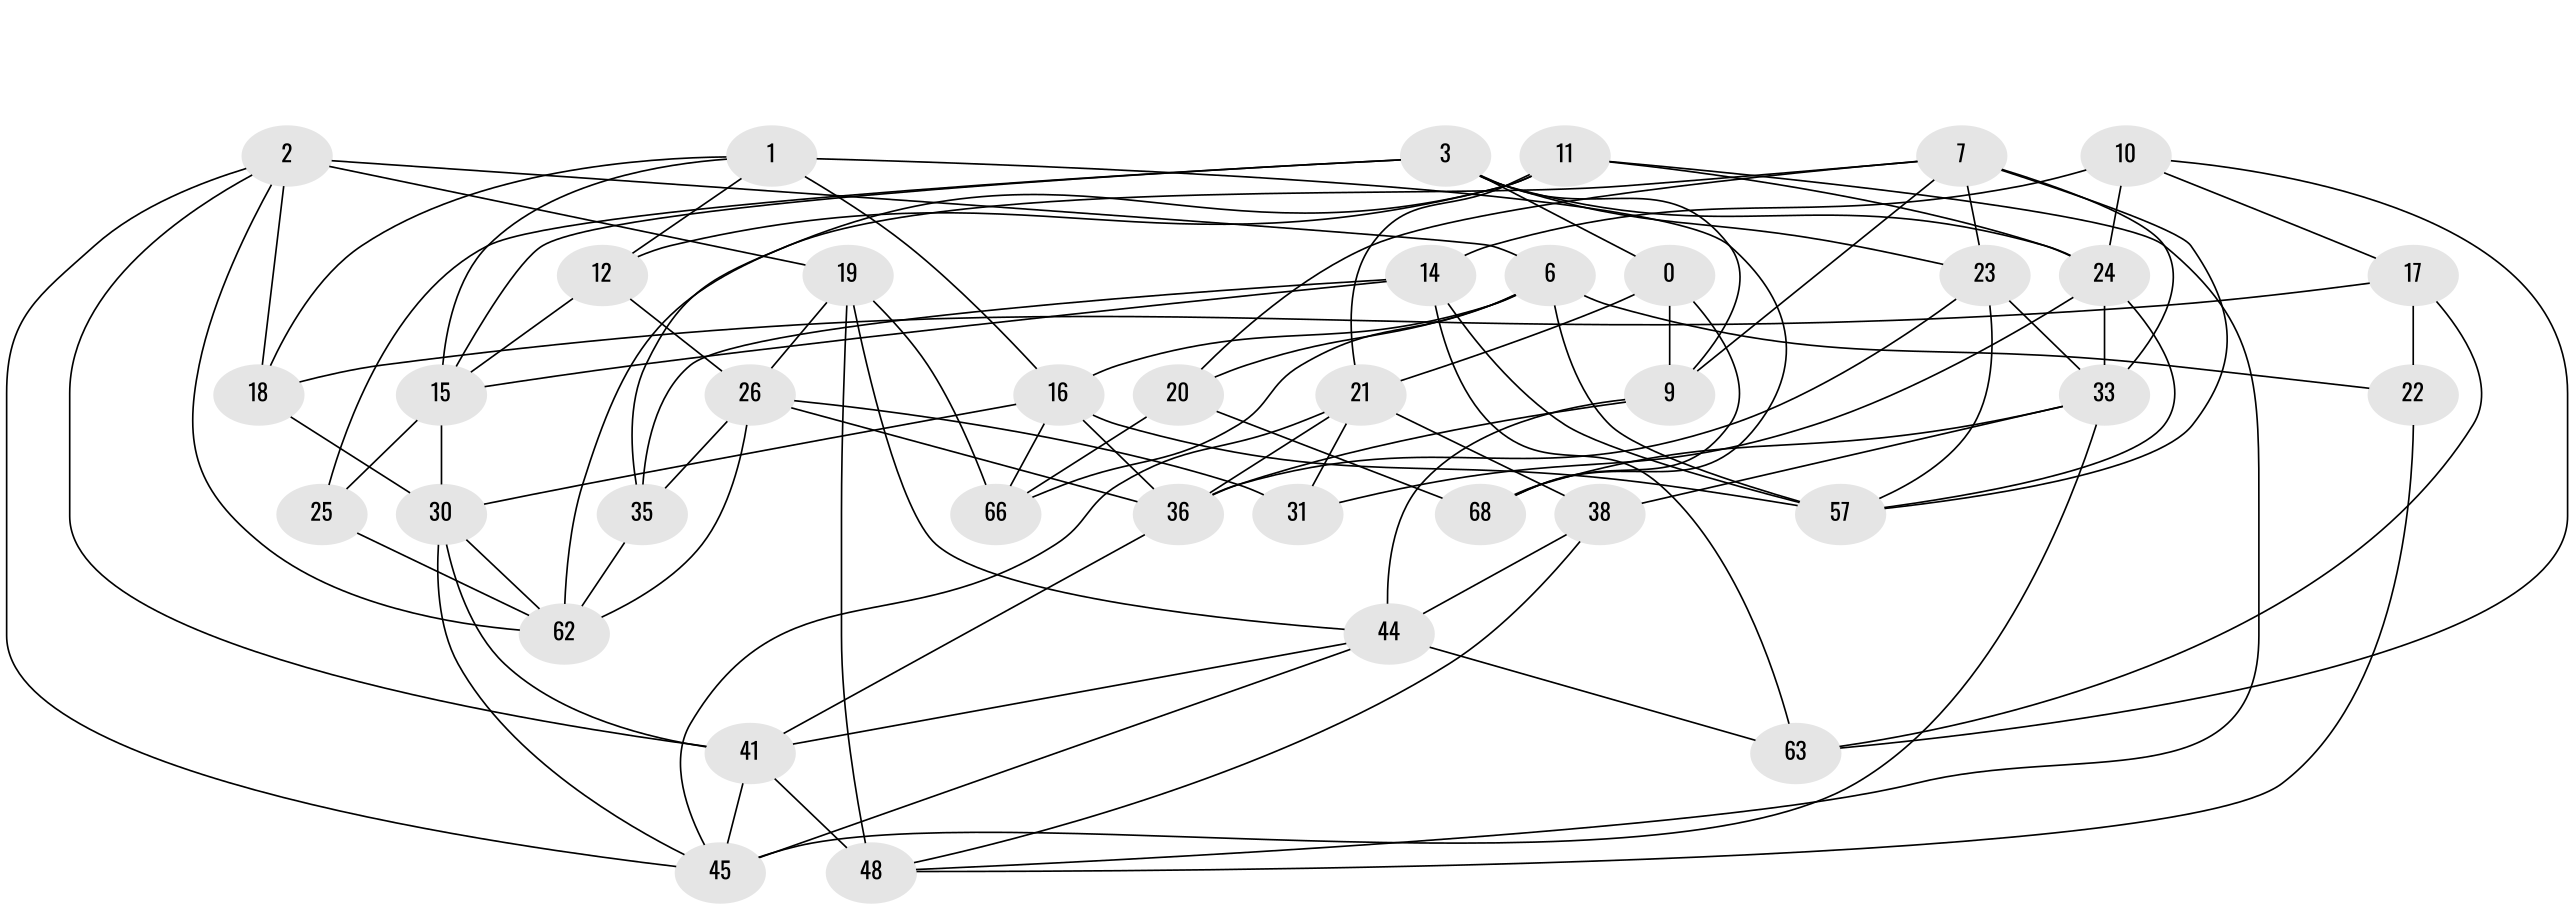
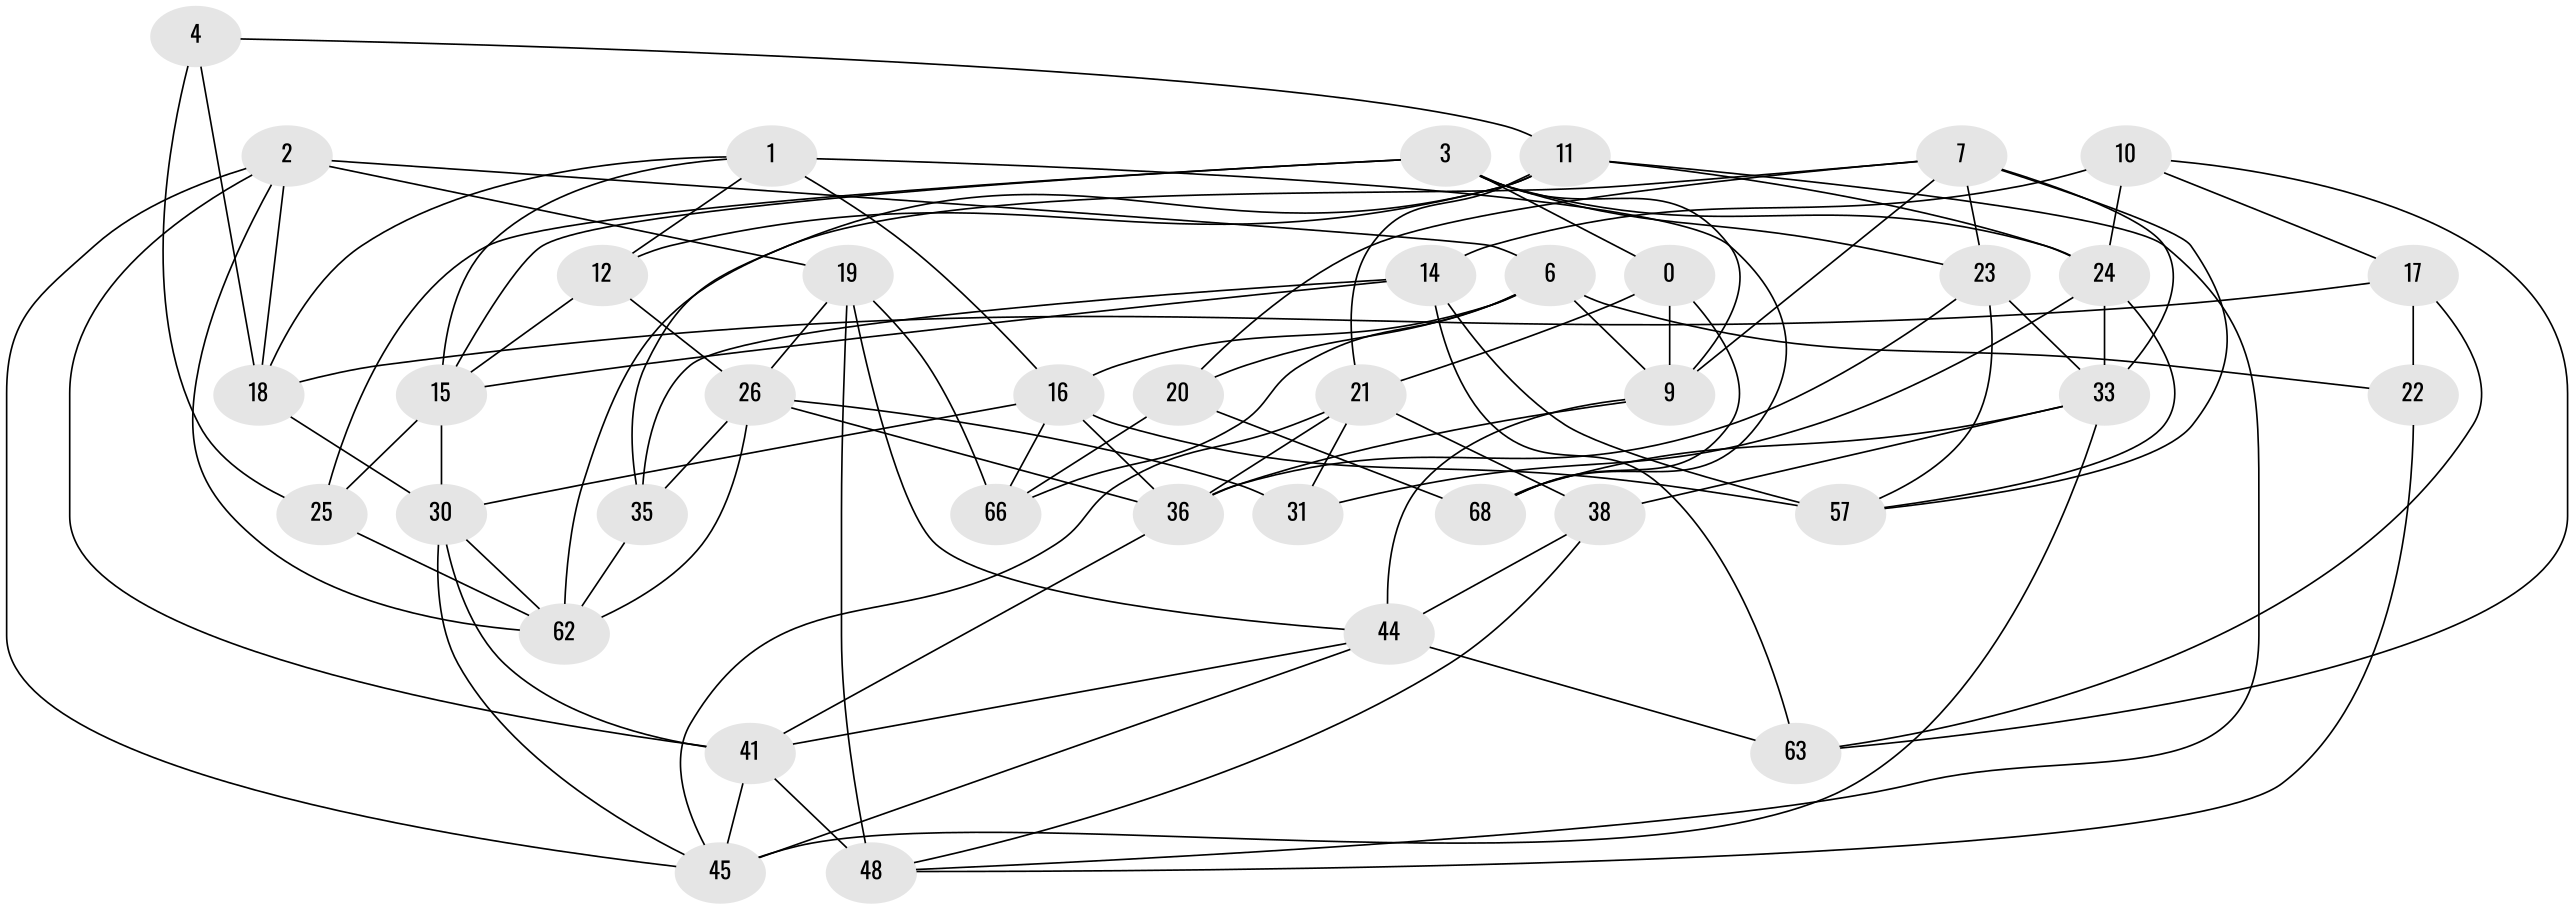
none -> (196, 37)
(1625, 436) -> (1610, 335)
